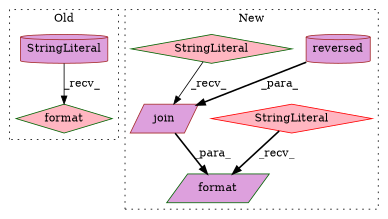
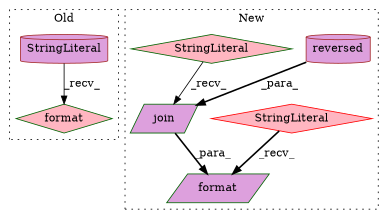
(164, 119) -> (164, 119)
